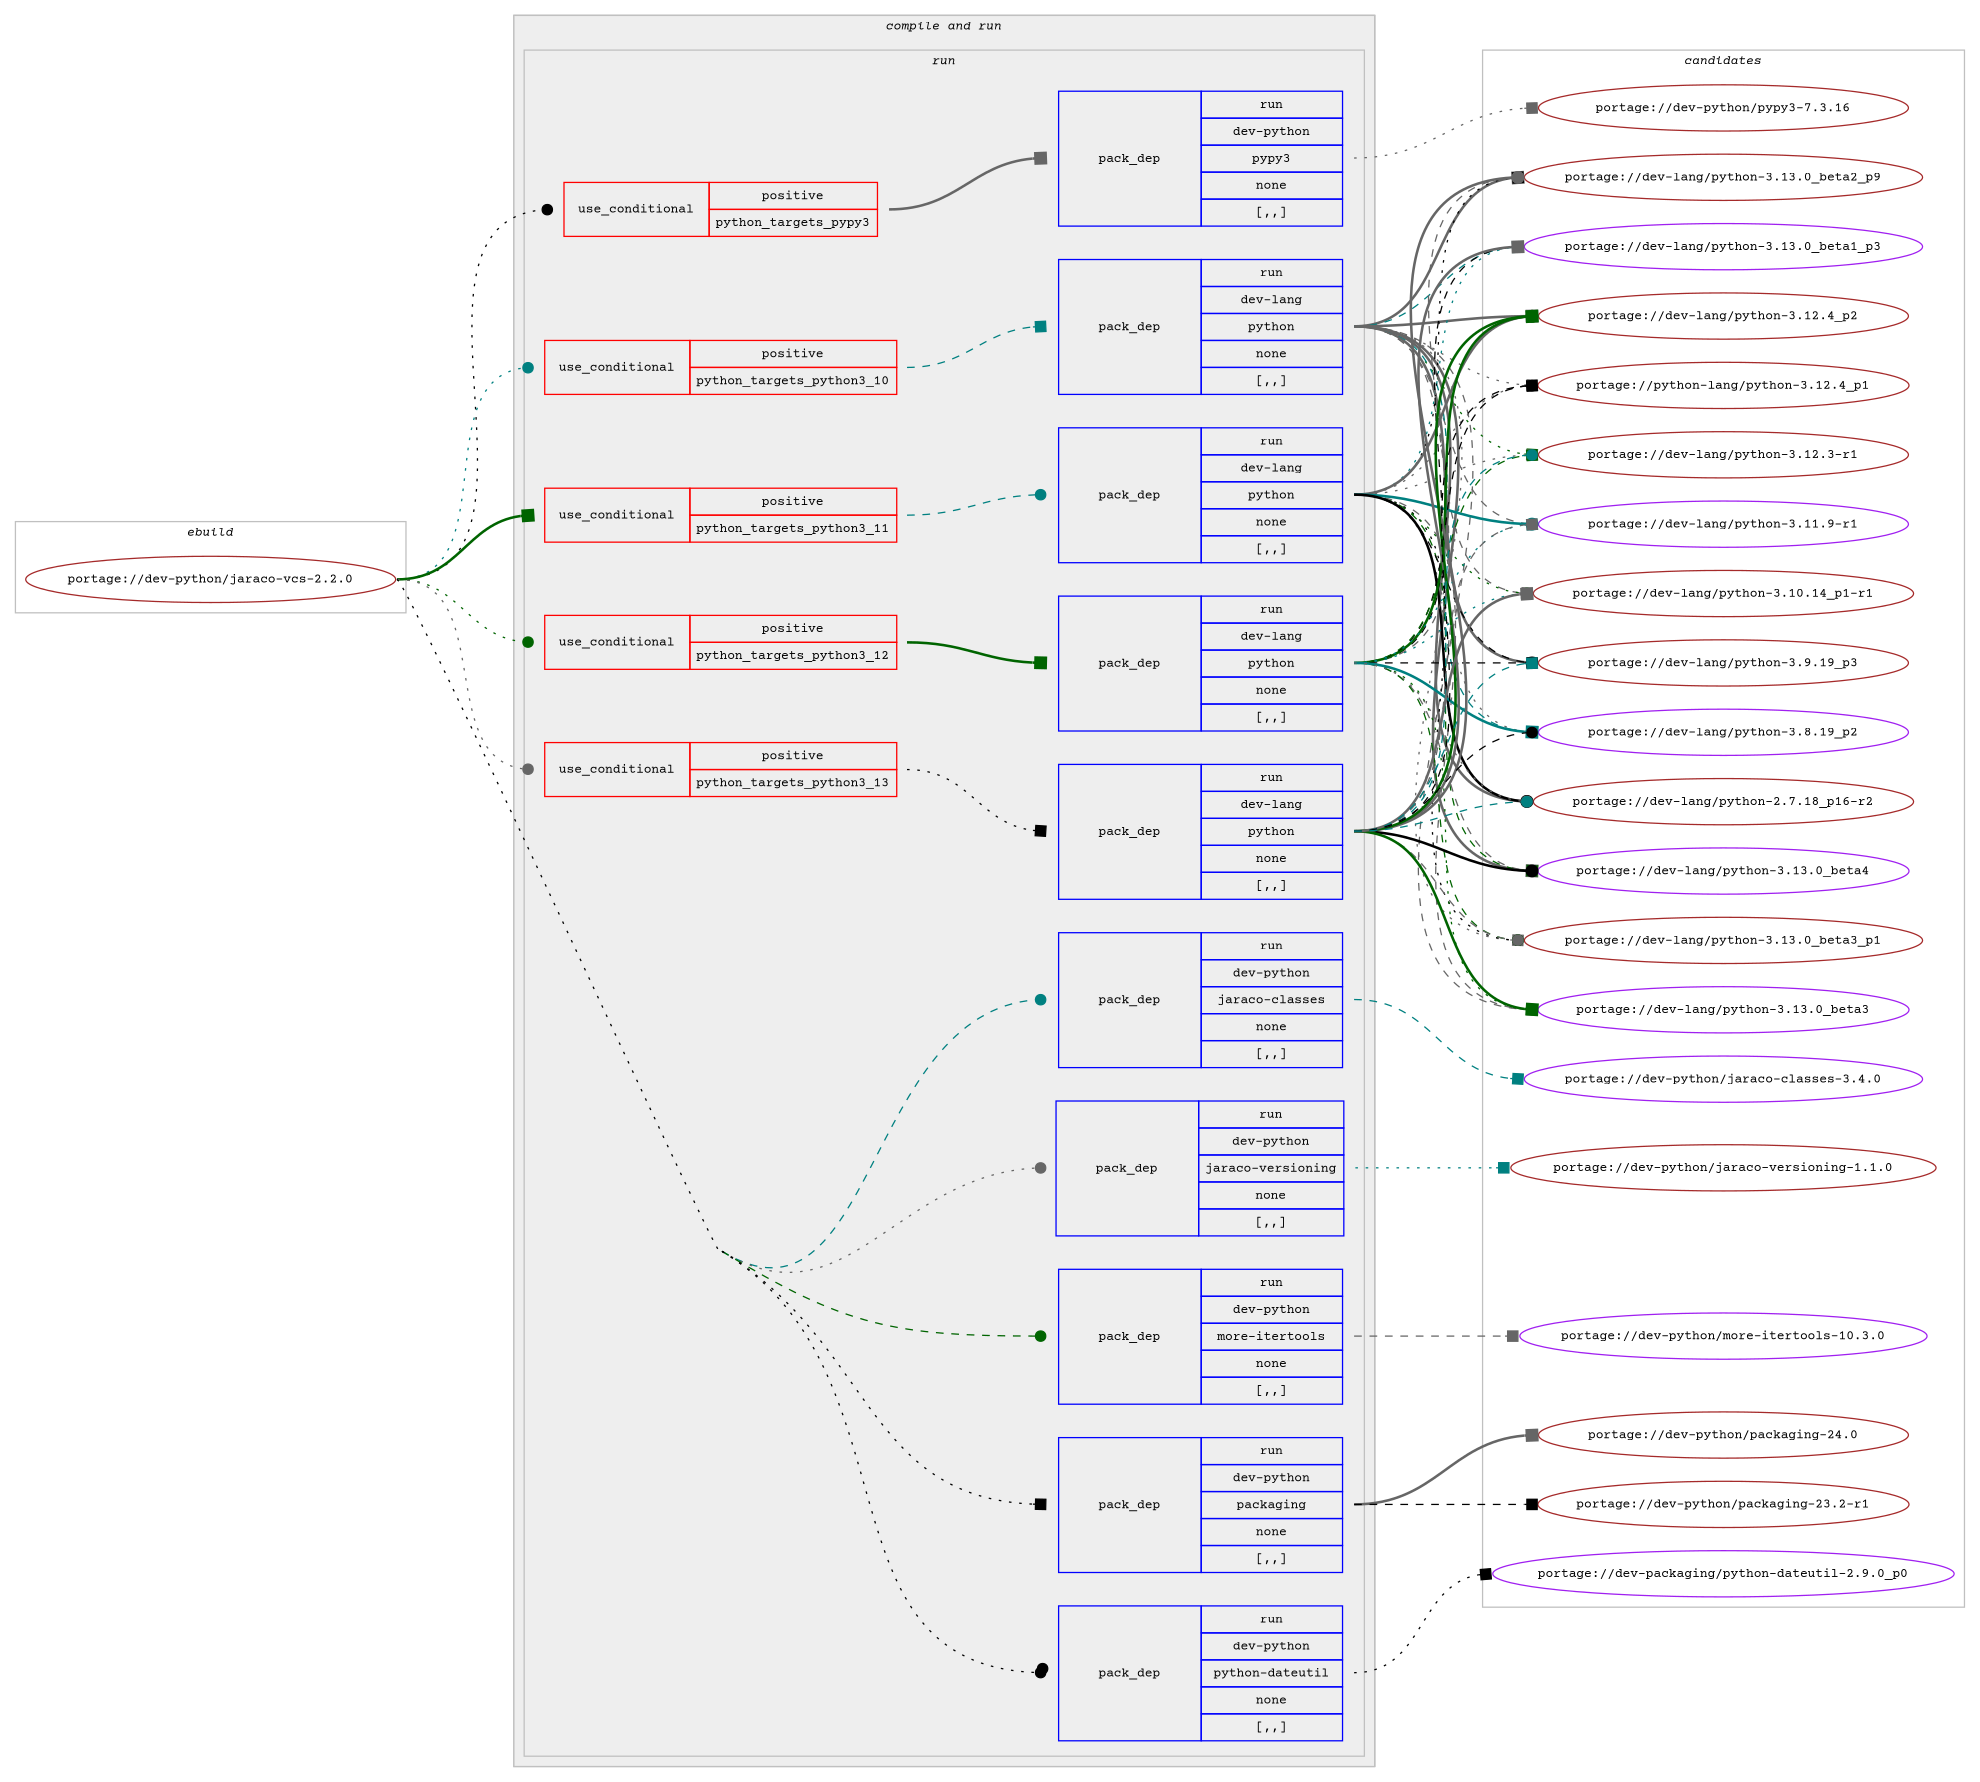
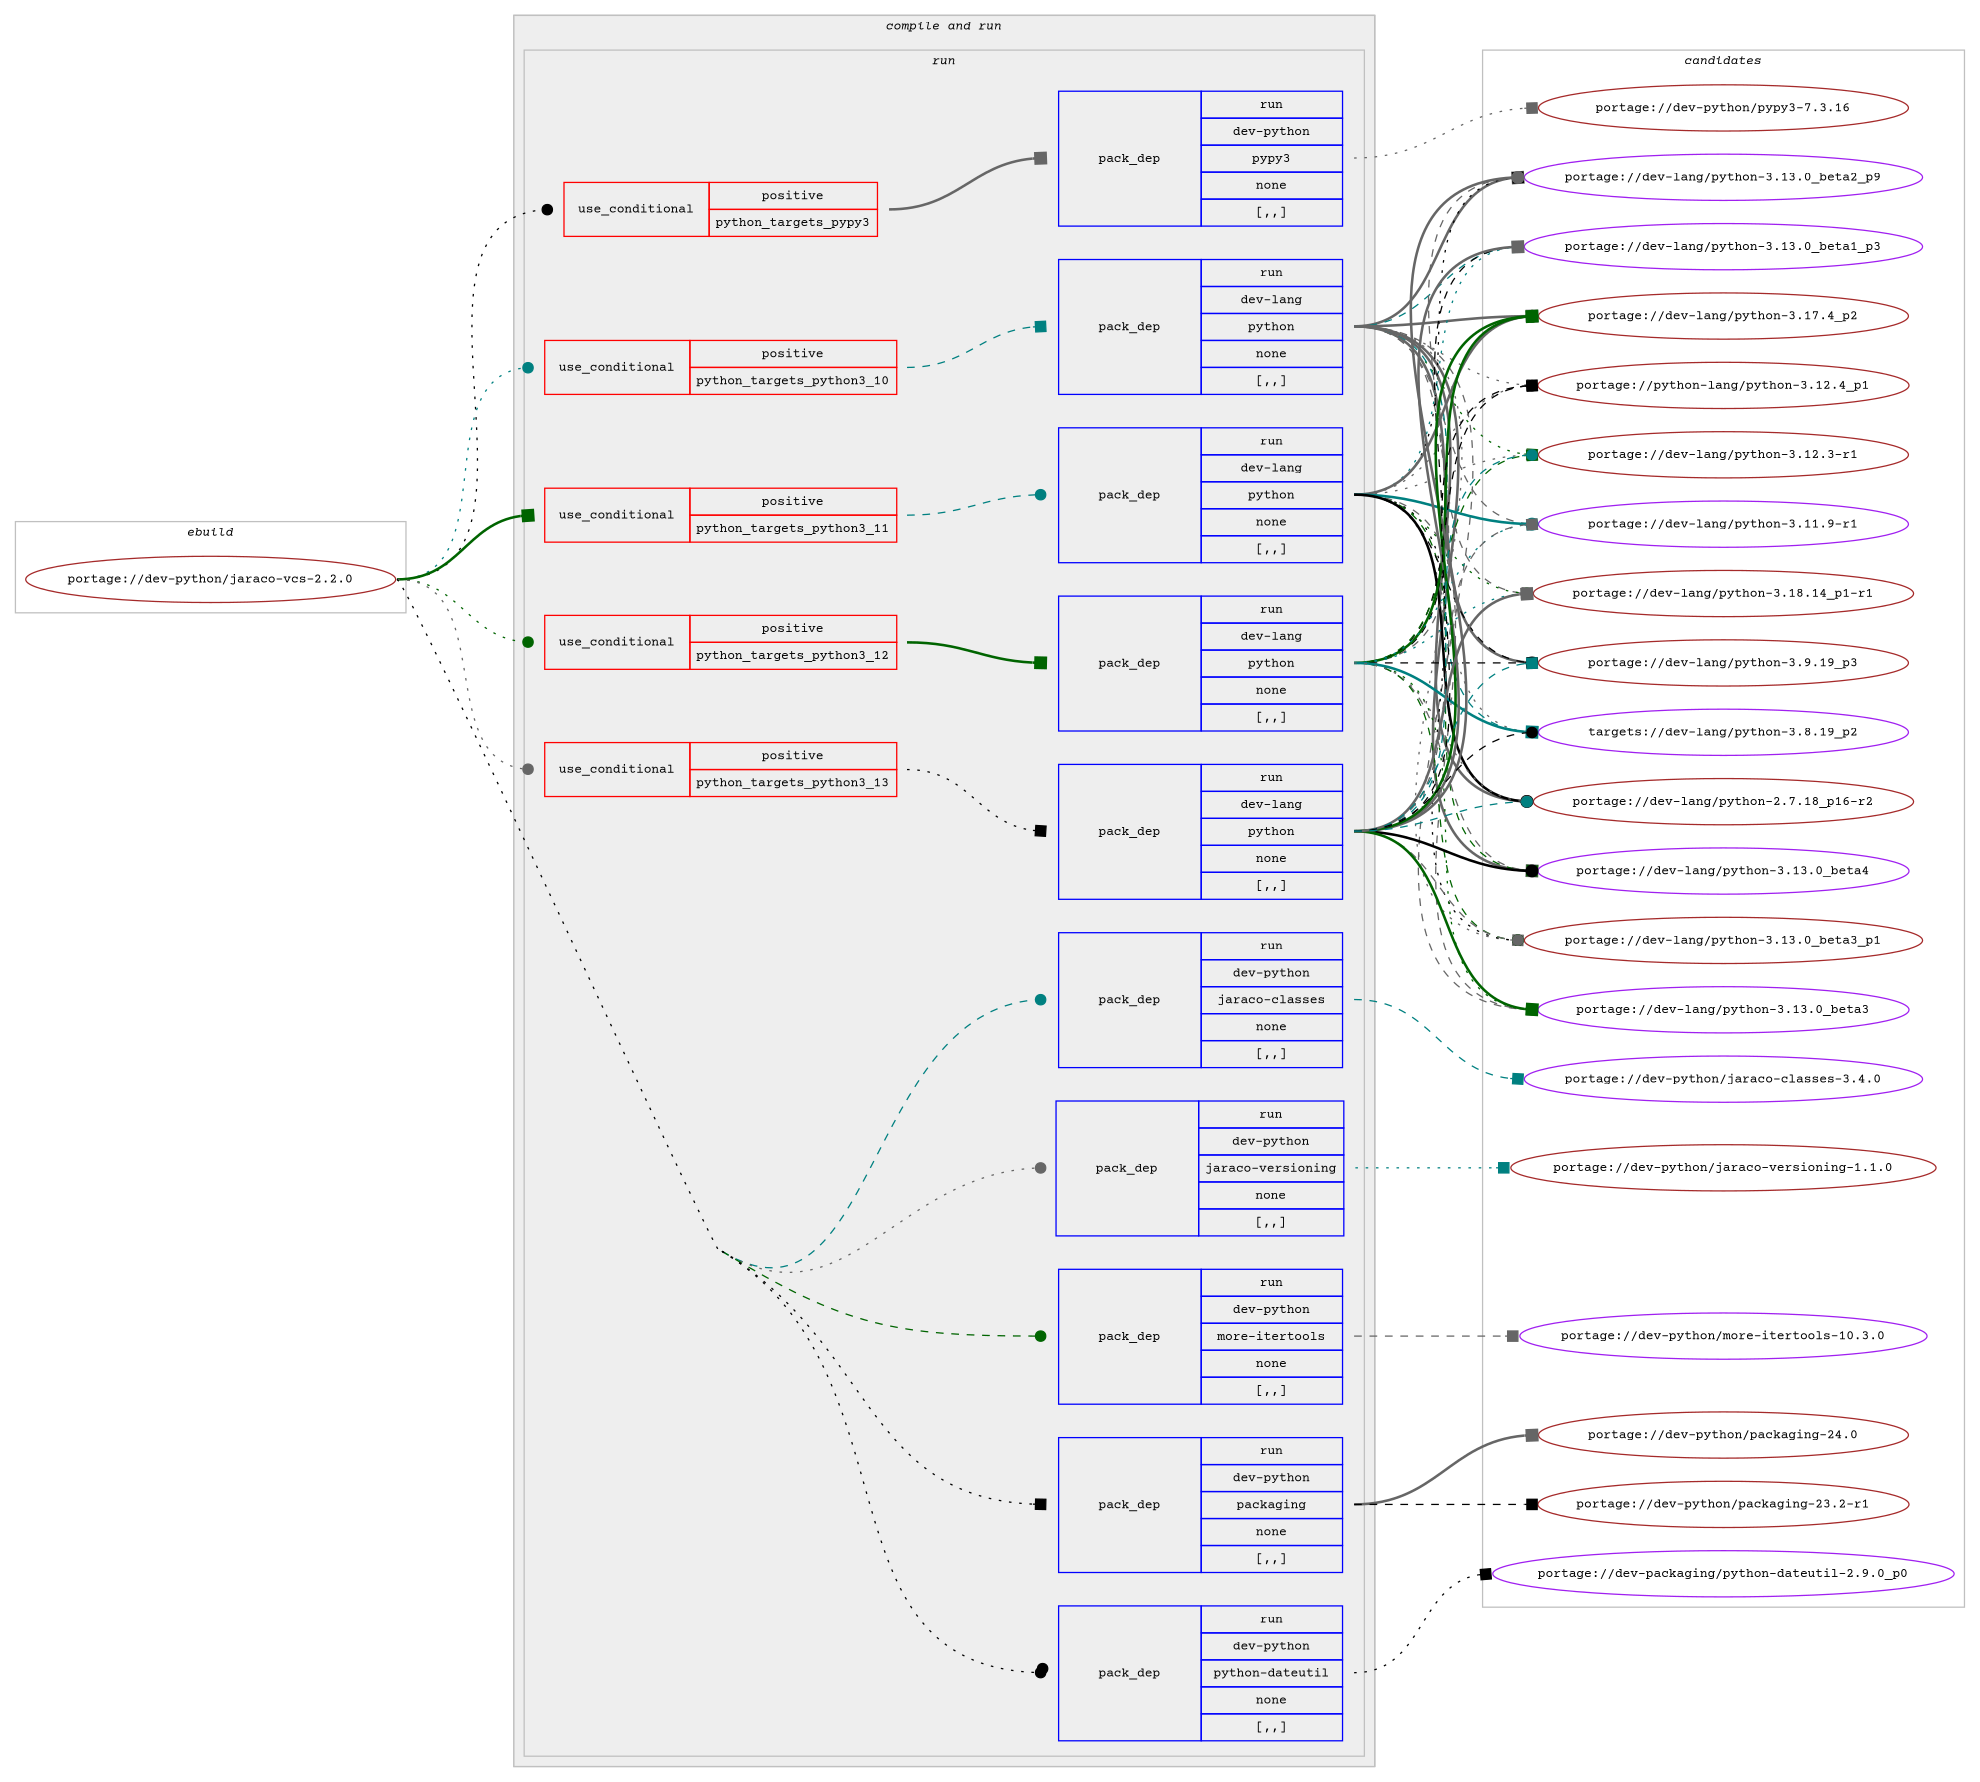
(1723, 177) -> (1723, 177)
(1723, 316) -> (1723, 316)
(1723, 594) -> (1723, 594)
(1723, 732) -> (1723, 732)
